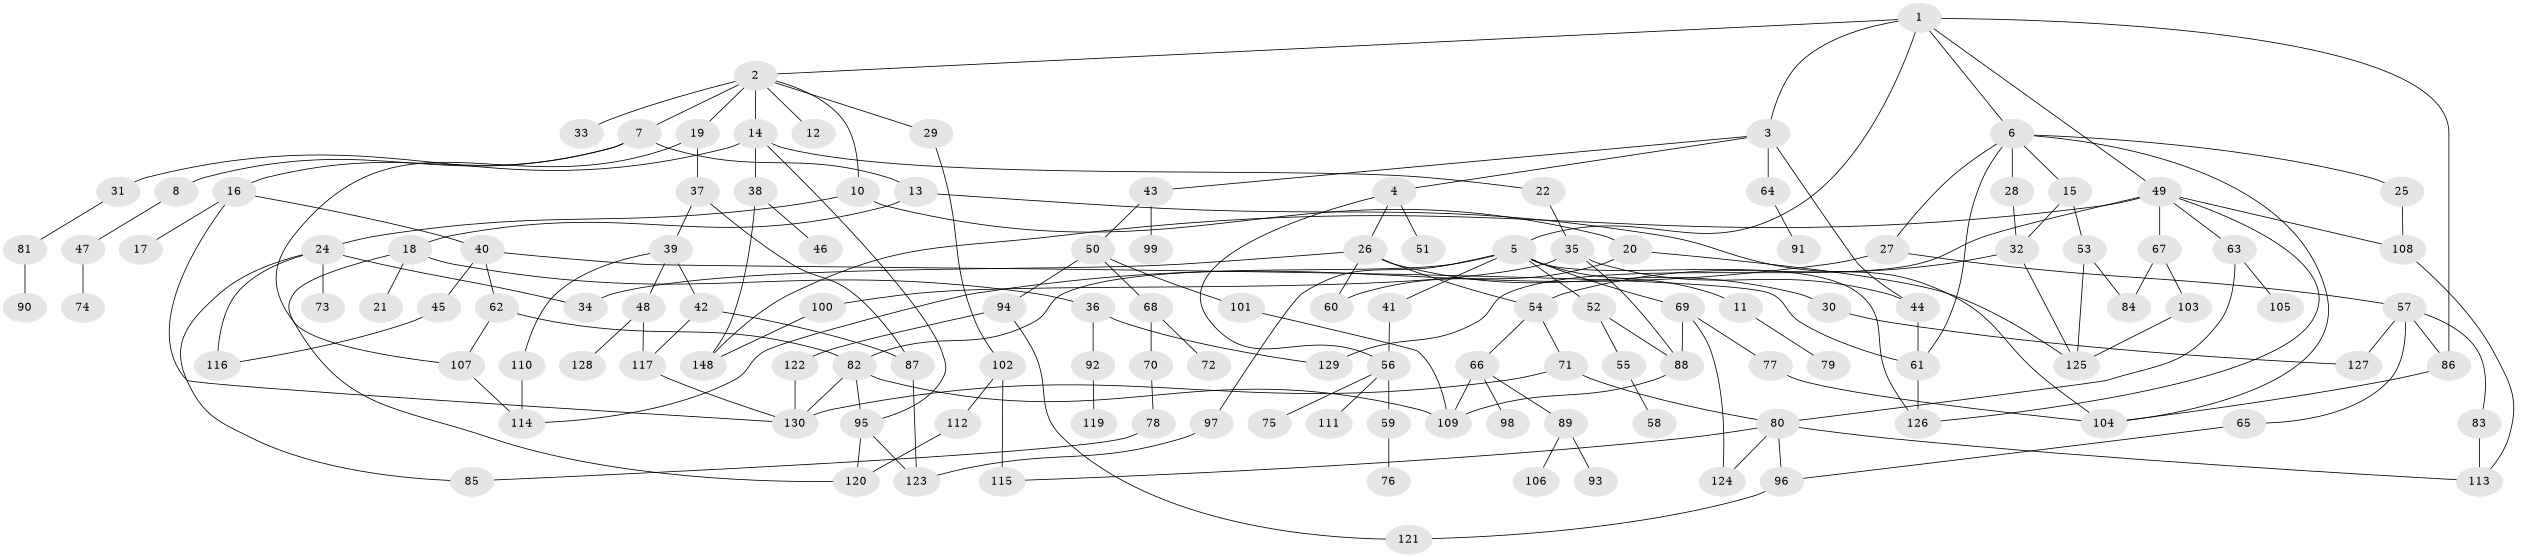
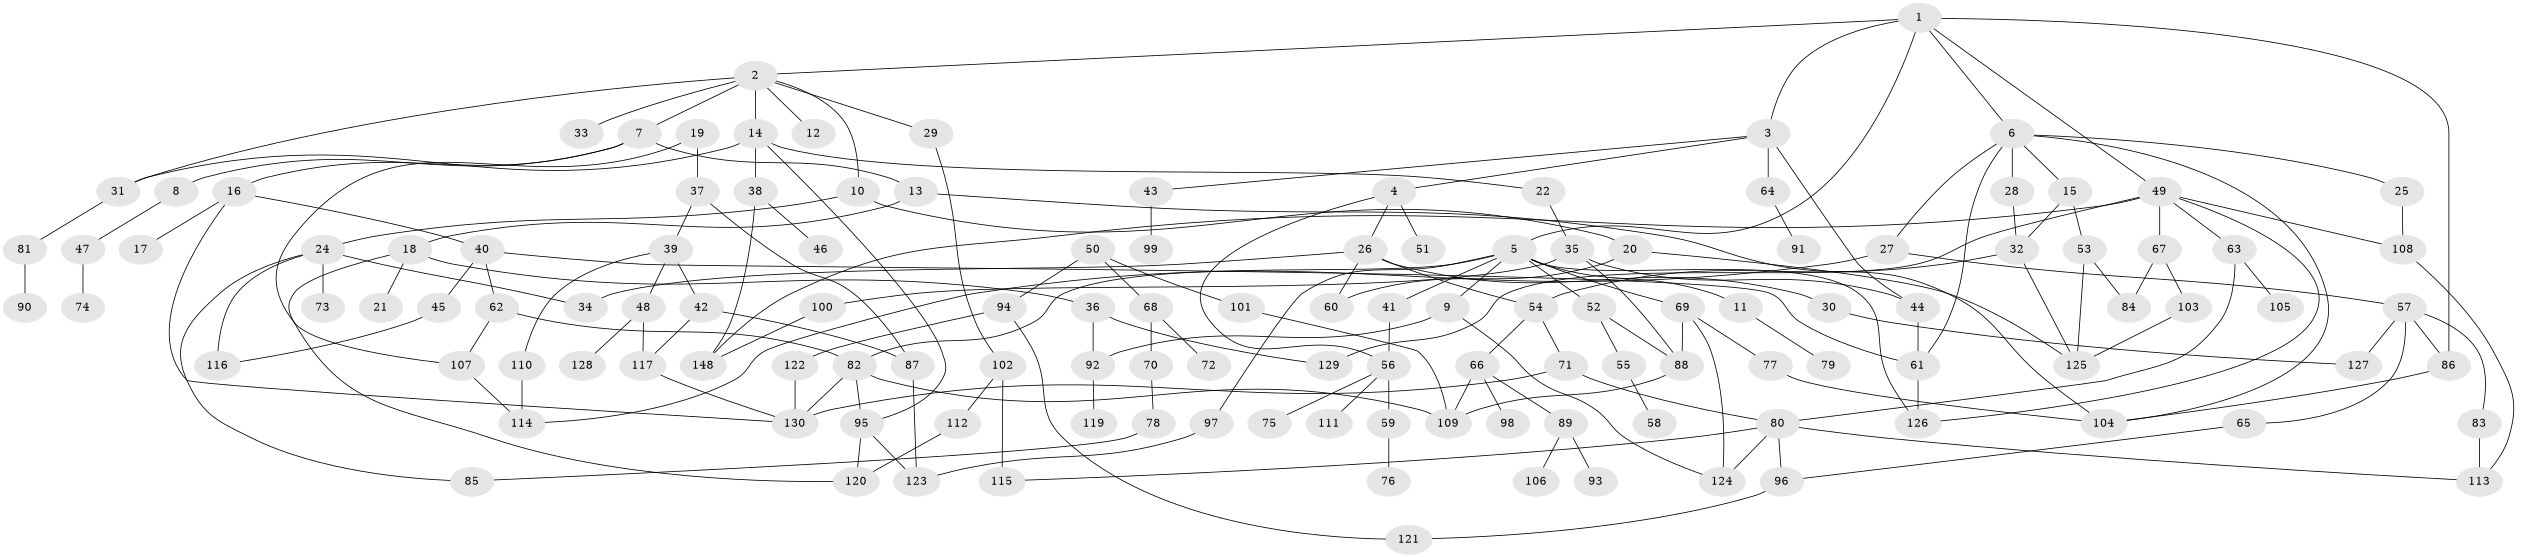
(727, 105) -> (431, 113)
(1122, 221) -> none
none -> (1448, 308)
